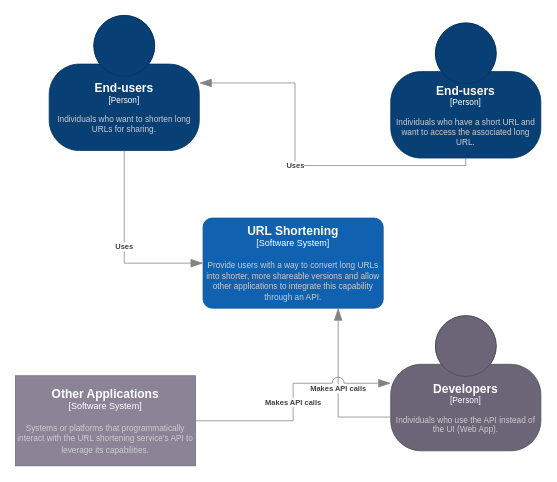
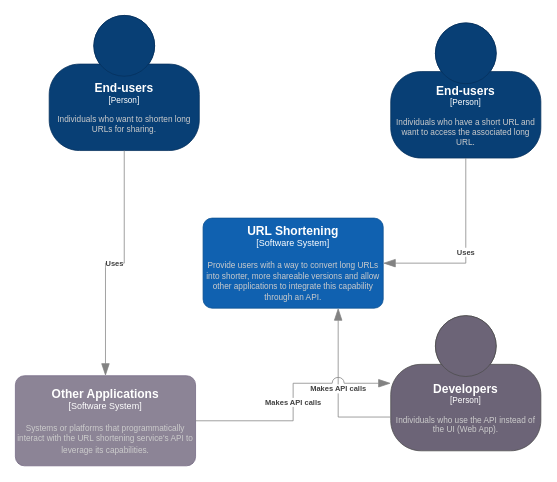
(380, 165) -> (465, 252)
(124, 246) -> (115, 263)
(105, 420) -> (105, 420)
